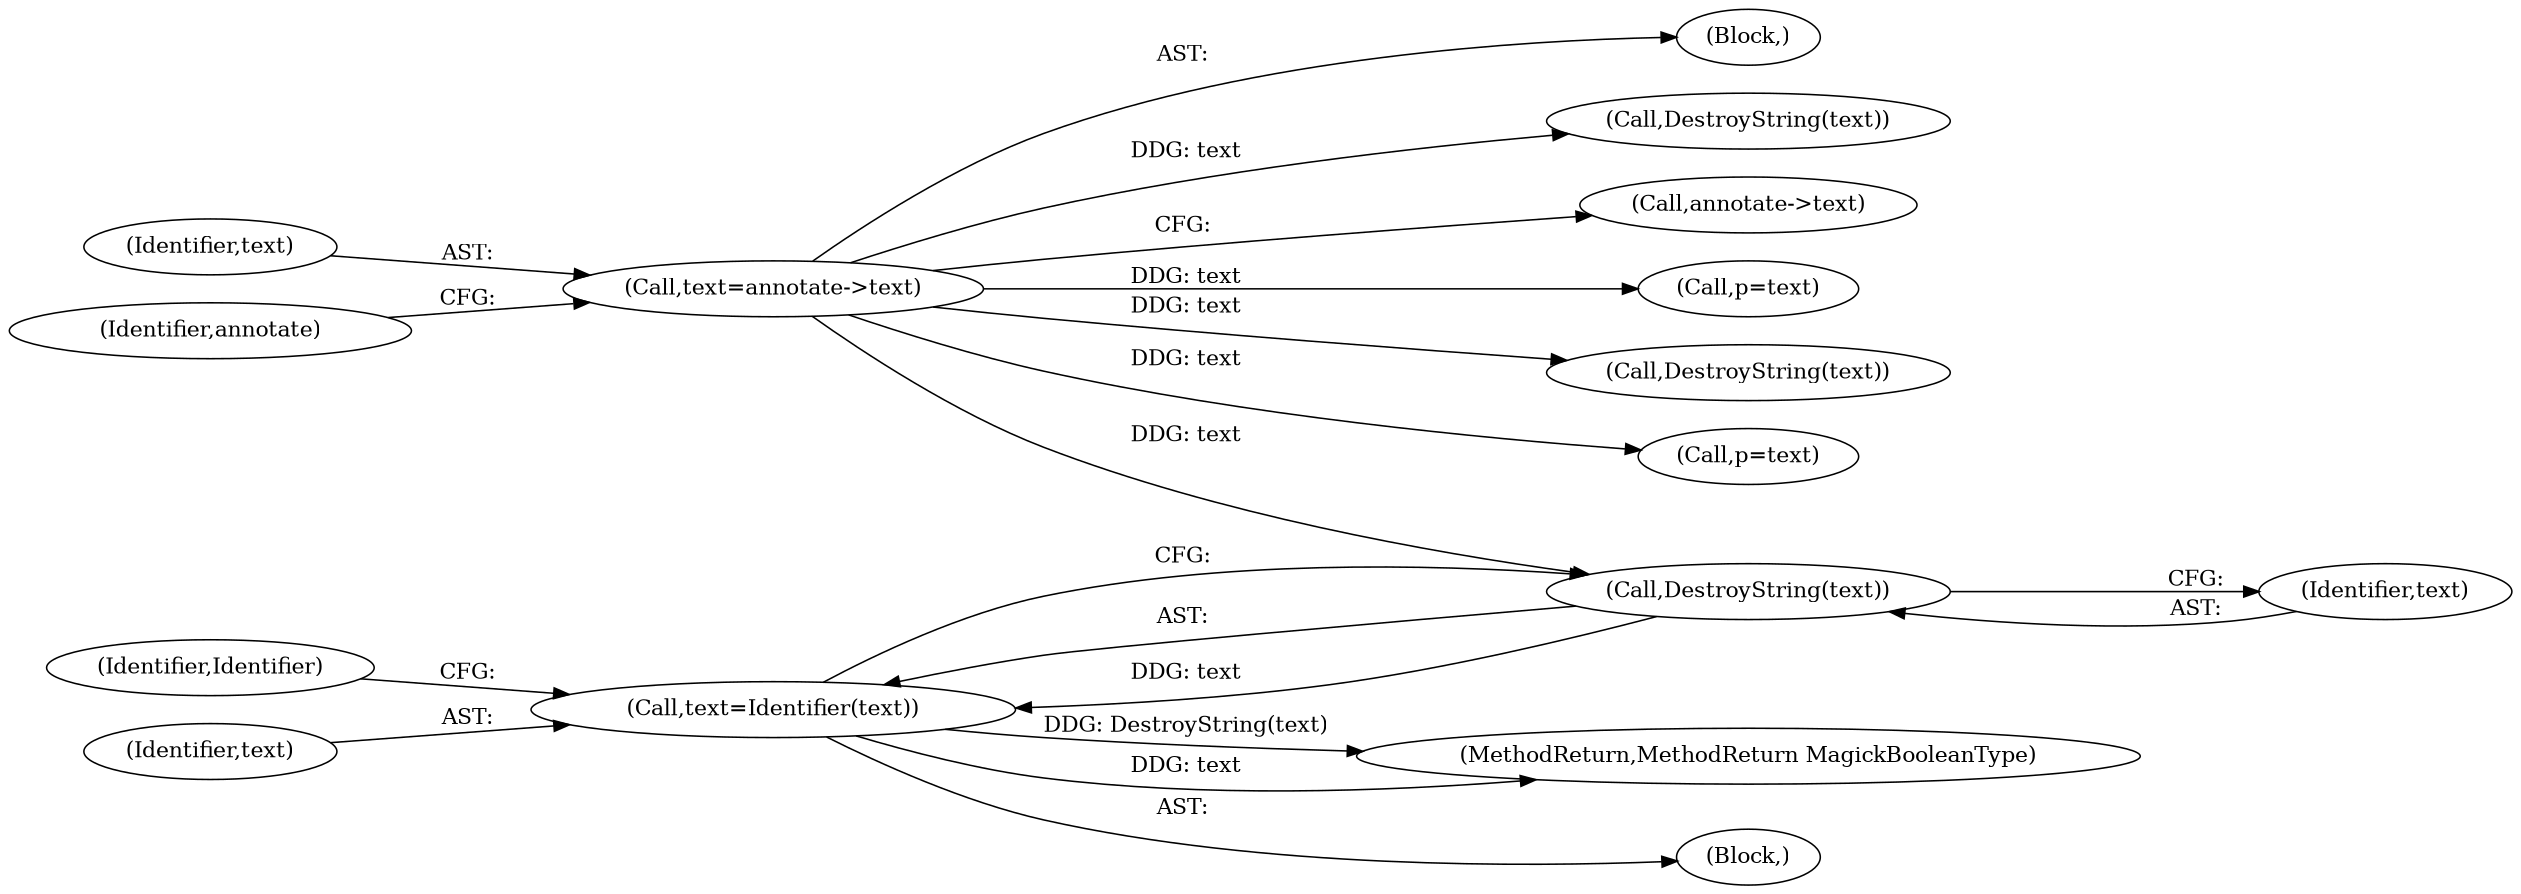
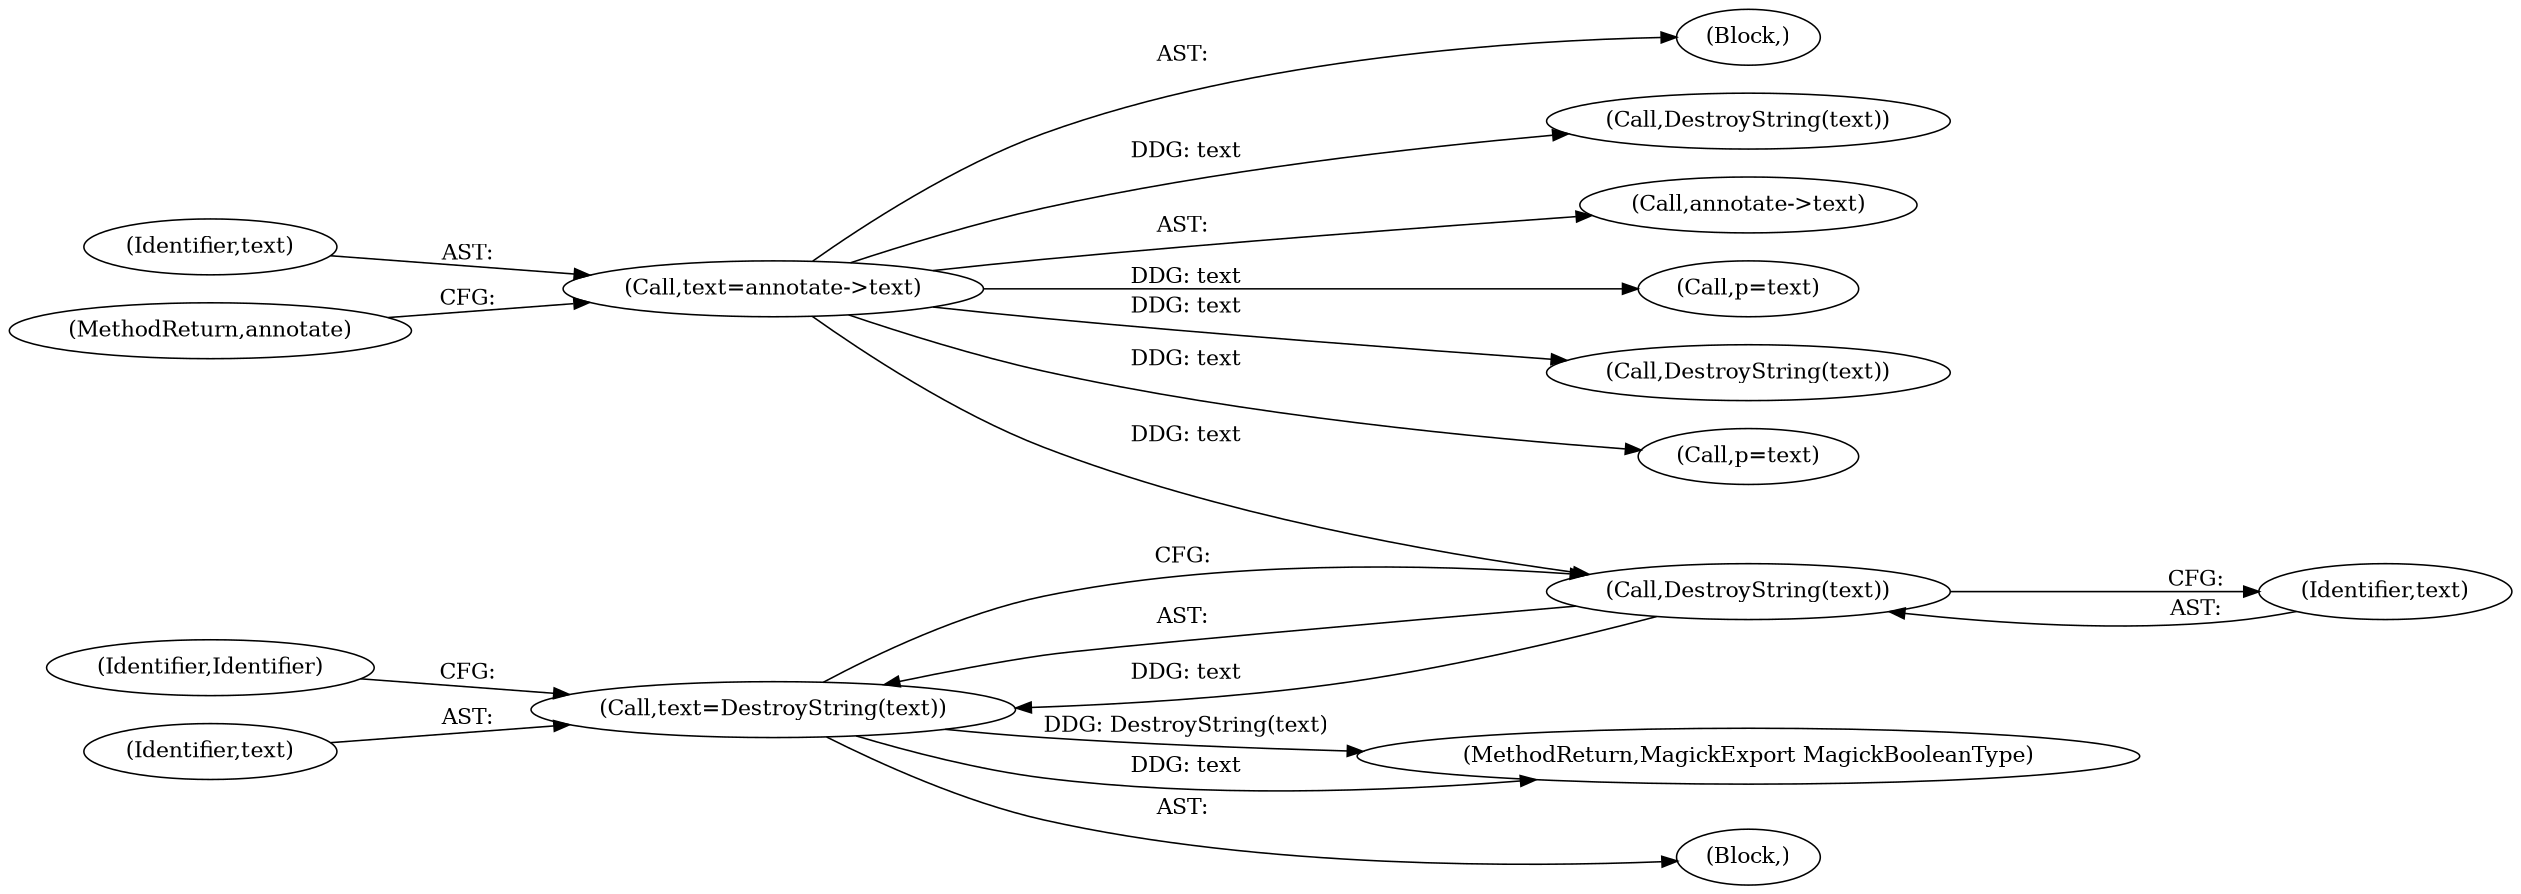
(1186, 226) -> (1186, 226)
(210, 331) -> (210, 331)
(773, 710) -> (773, 710)
(1748, 756) -> (1748, 756)
